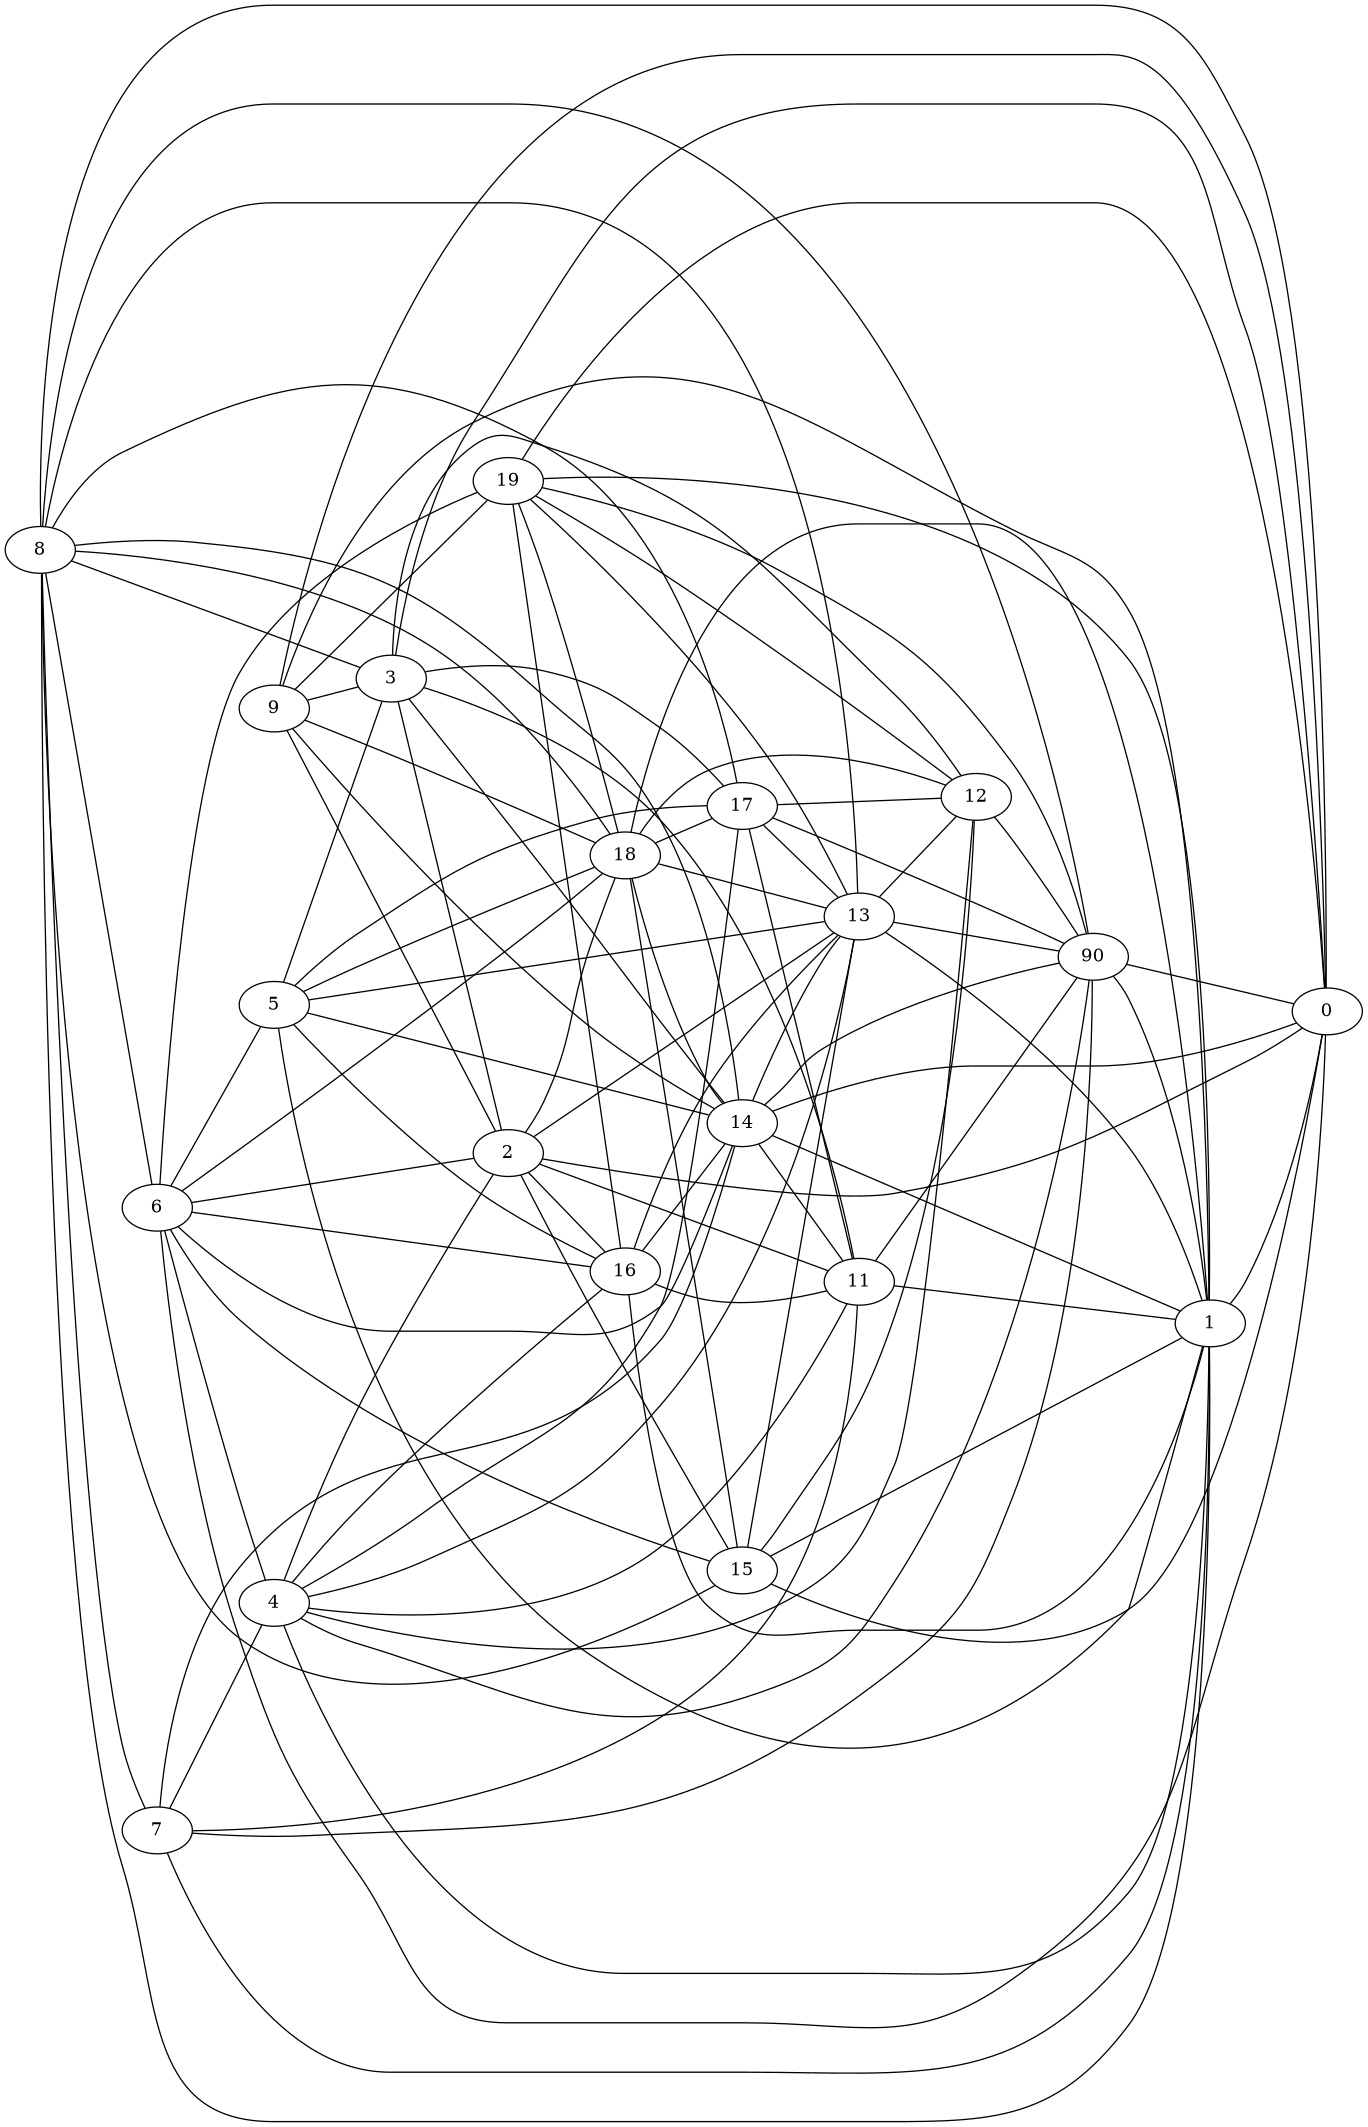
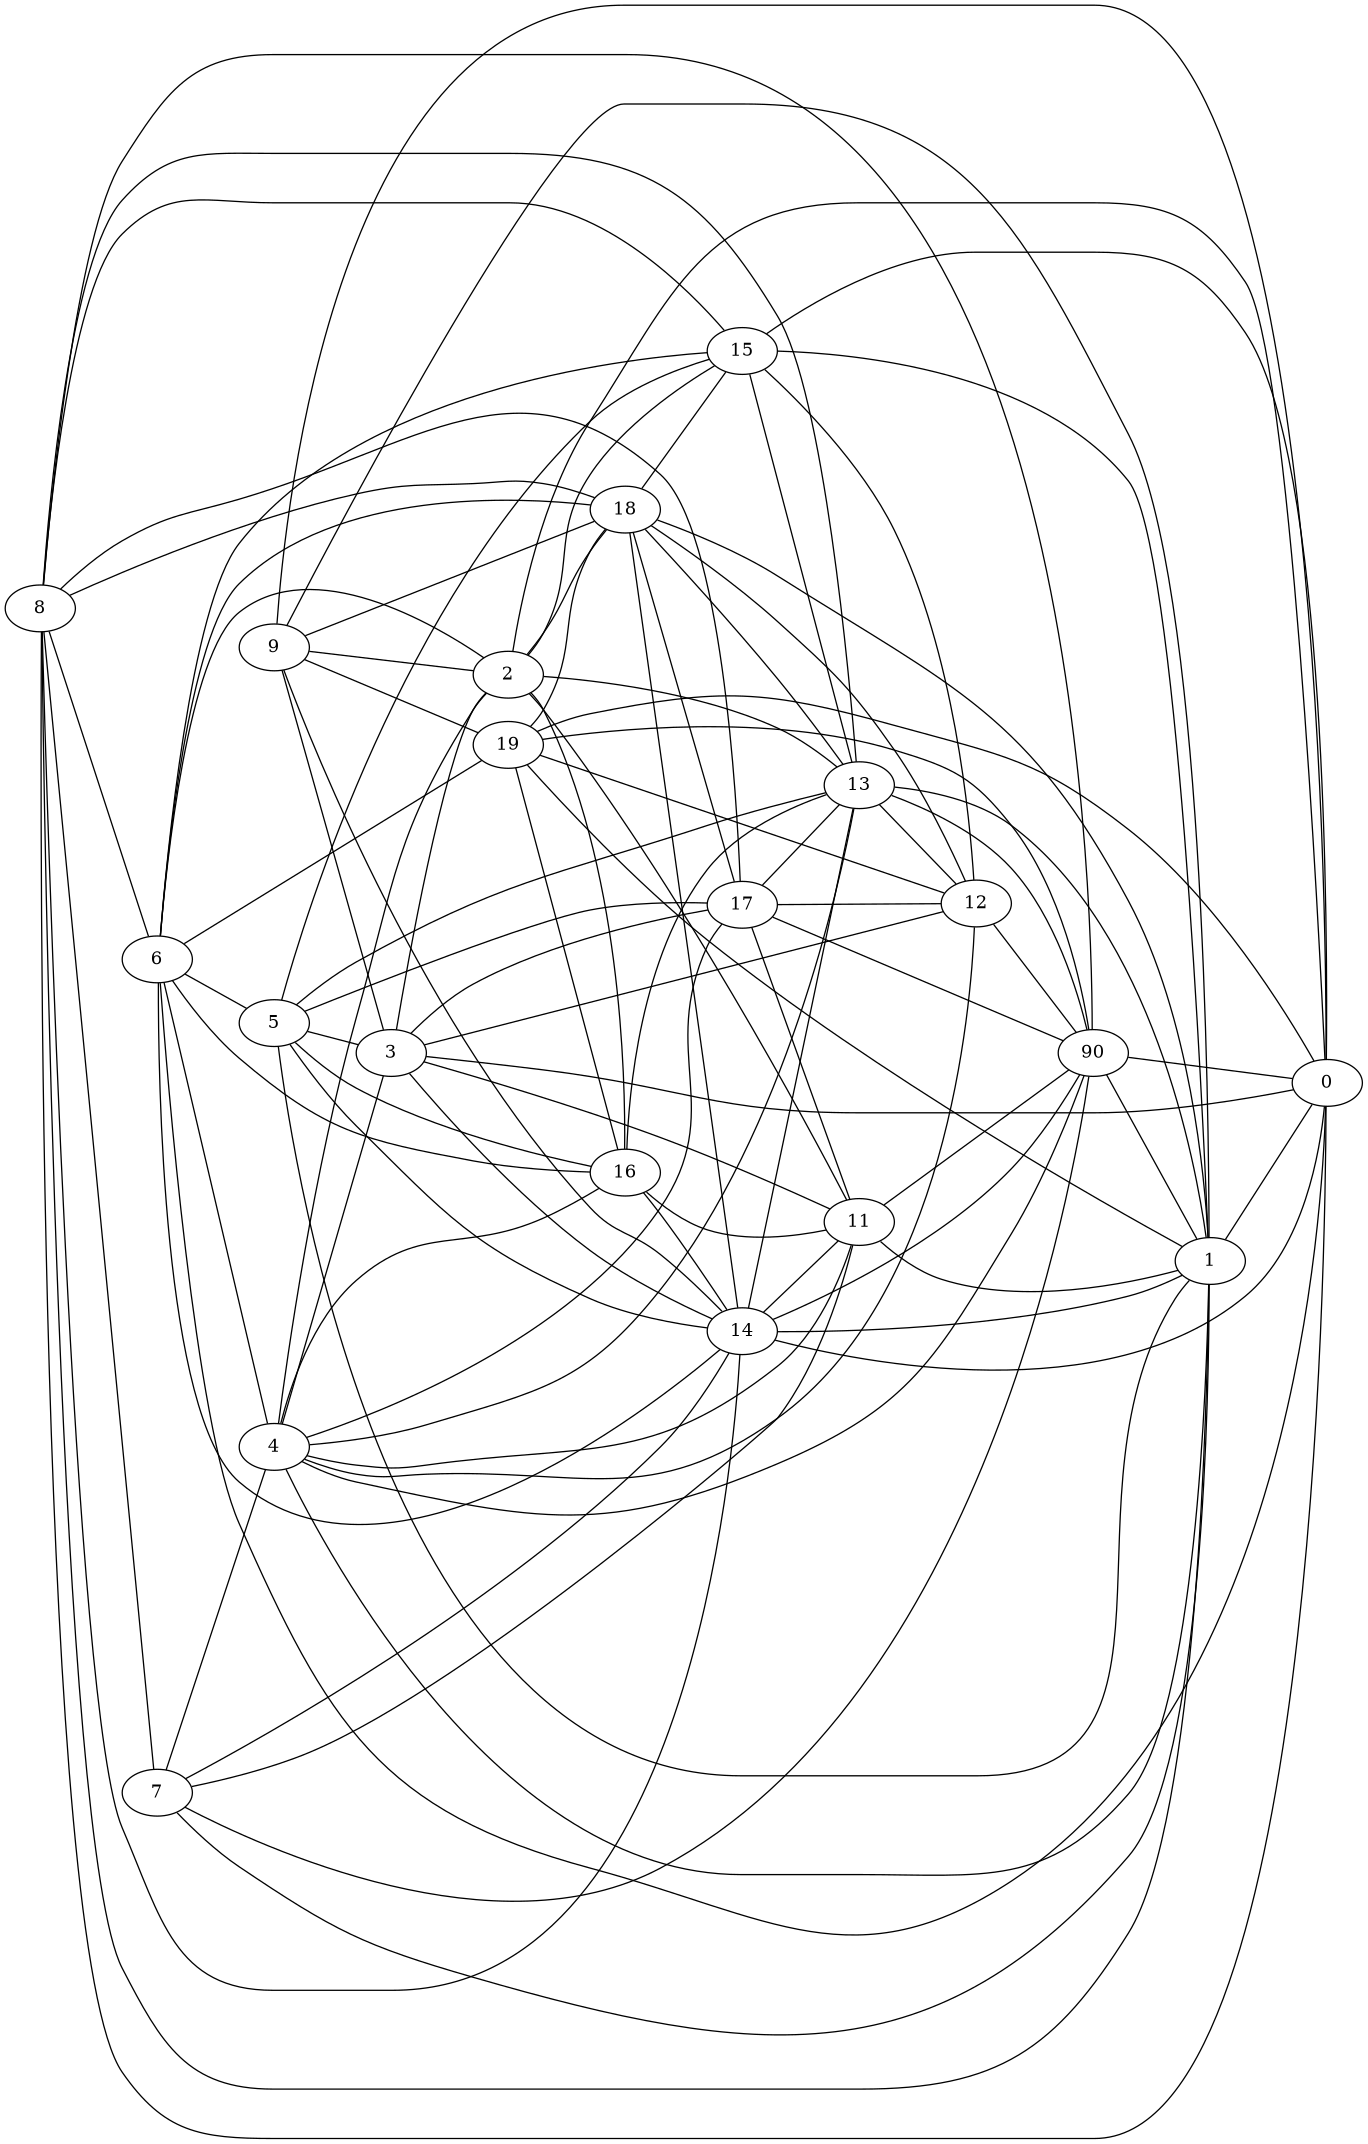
(216, 614) -> (333, 1250)
(725, 701) -> none
(441, 931) -> (423, 649)
(845, 1631) -> none
